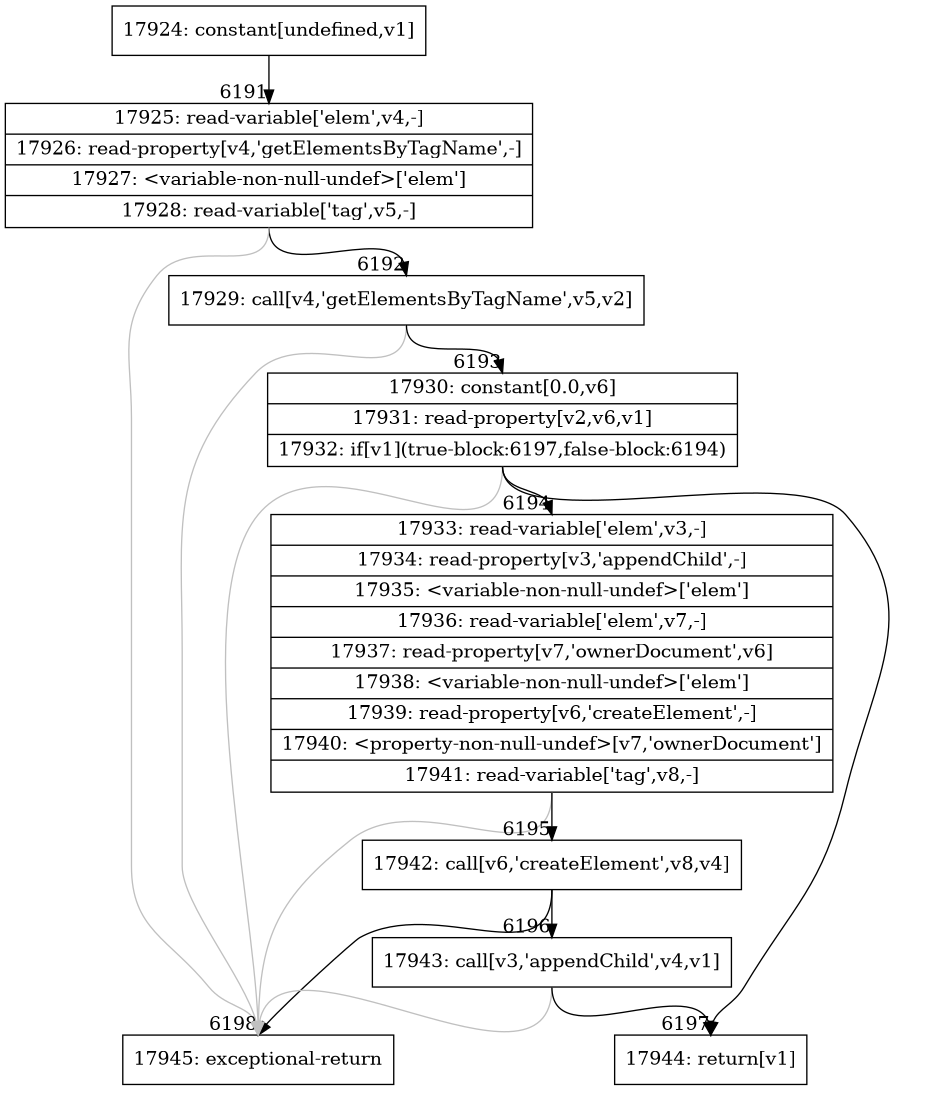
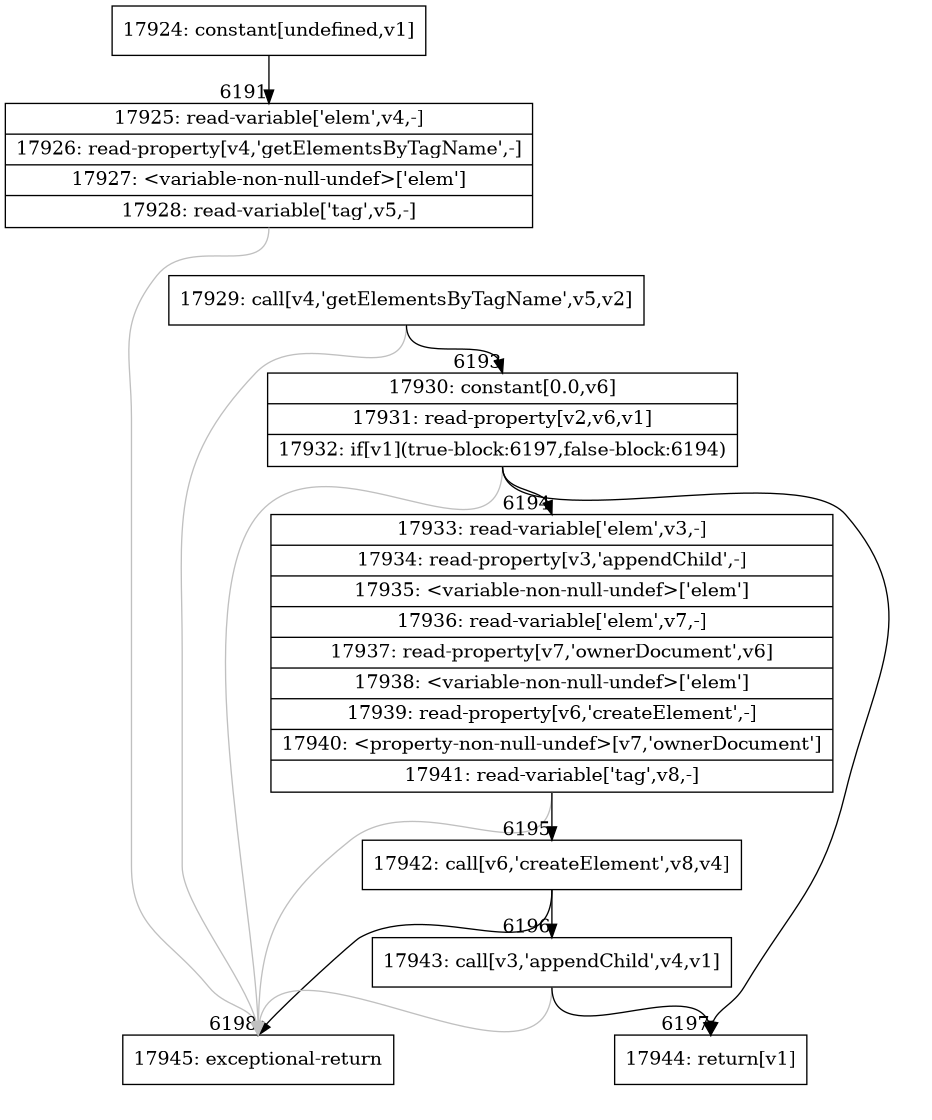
(331, 252) -> none
